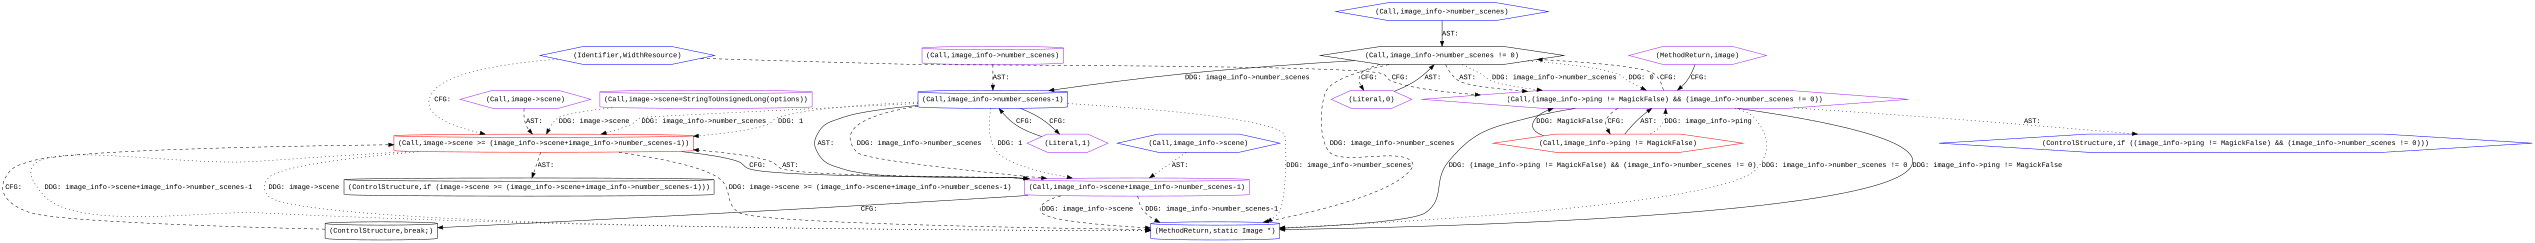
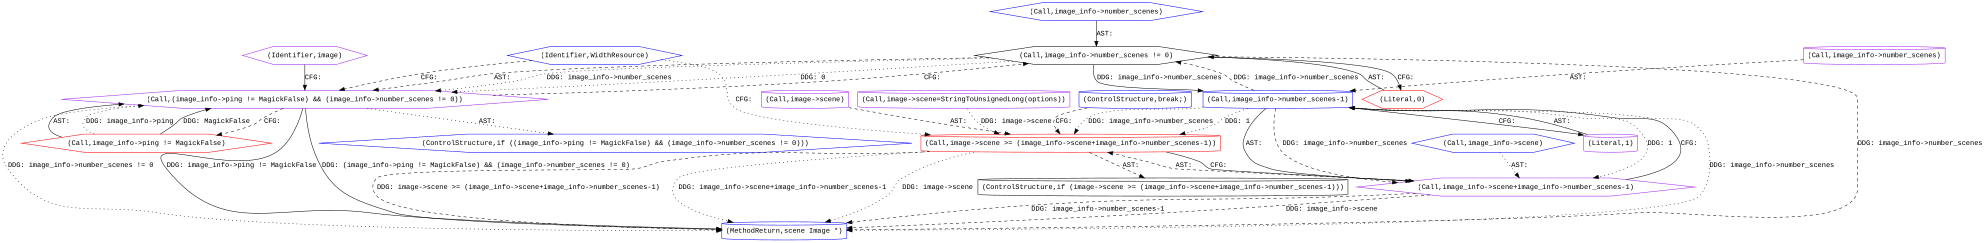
(1698, 55) -> (305, 55)
none -> (1219, 73)
(1360, 75) -> (1322, 62)
(525, 99) -> (805, 99)
(1371, 99) -> (1402, 99)
(1027, 121) -> (1564, 121)
(1067, 143) -> (1611, 143)
(1137, 187) -> (1526, 187)
(750, 212) -> (1660, 122)
(381, 231) -> (1135, 99)
(1215, 231) -> (784, 231)
